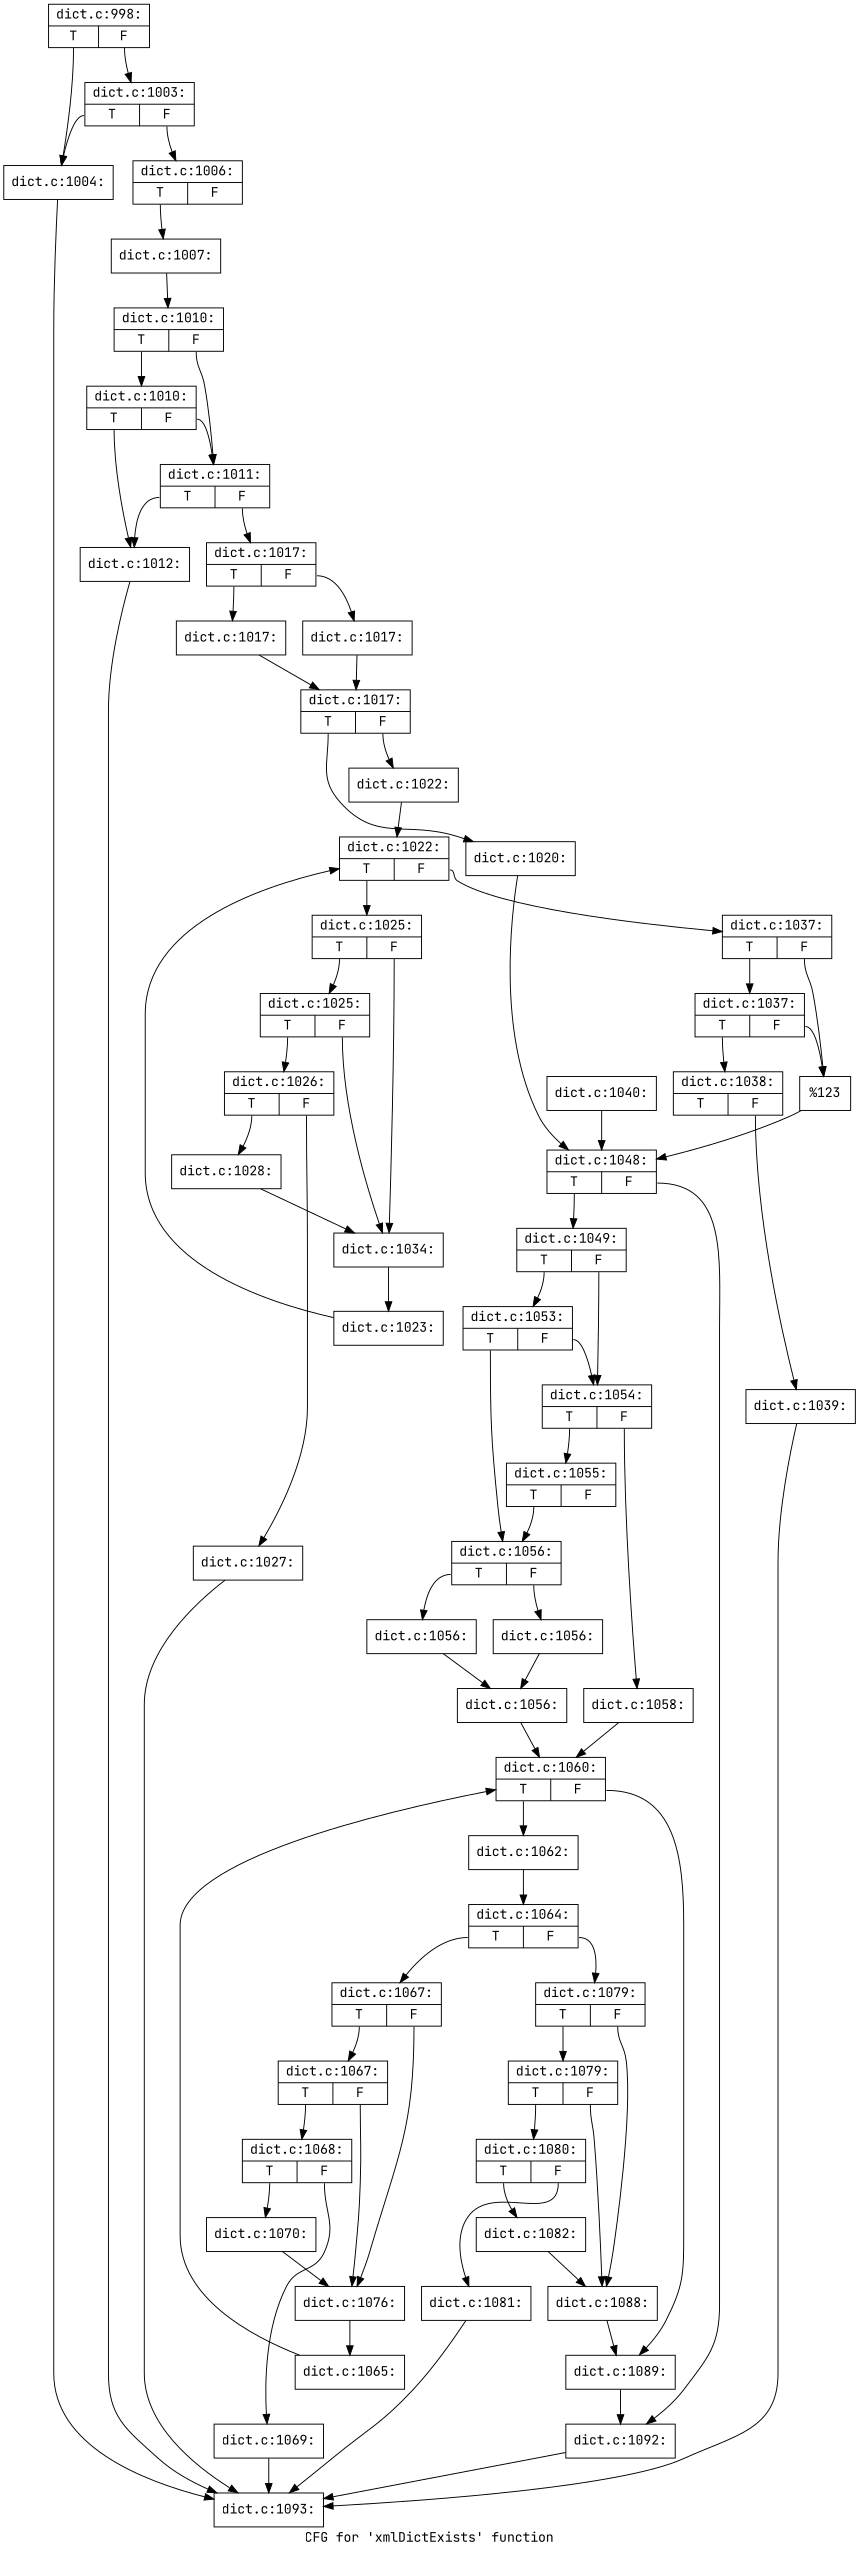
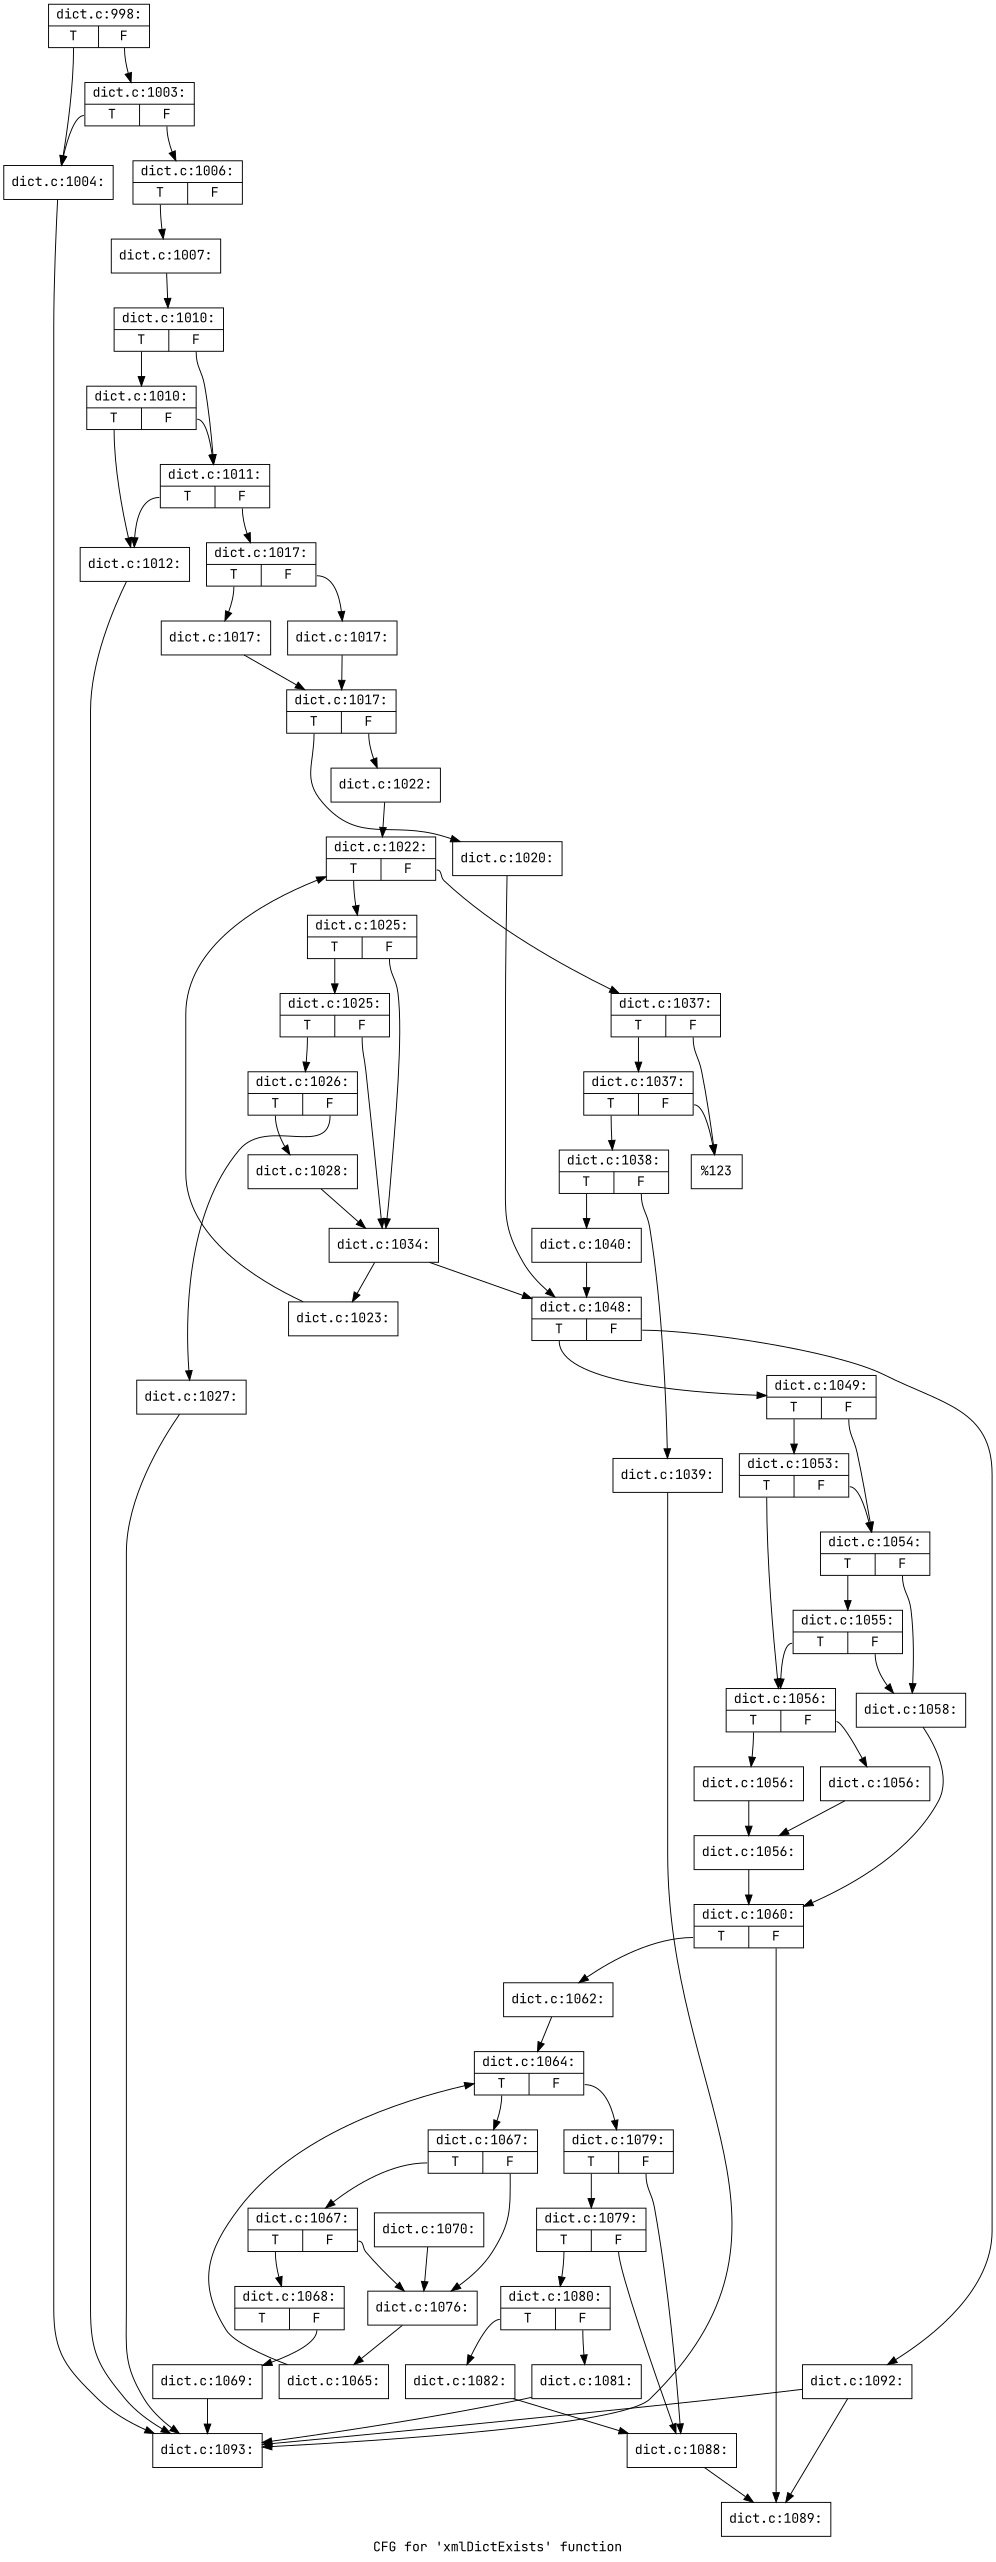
(735, 1137) -> (476, 1279)
none -> (587, 1206)
none -> (879, 1671)
(180, 1997) -> (258, 2187)
(269, 2196) -> none
(621, 2402) -> (819, 2446)
